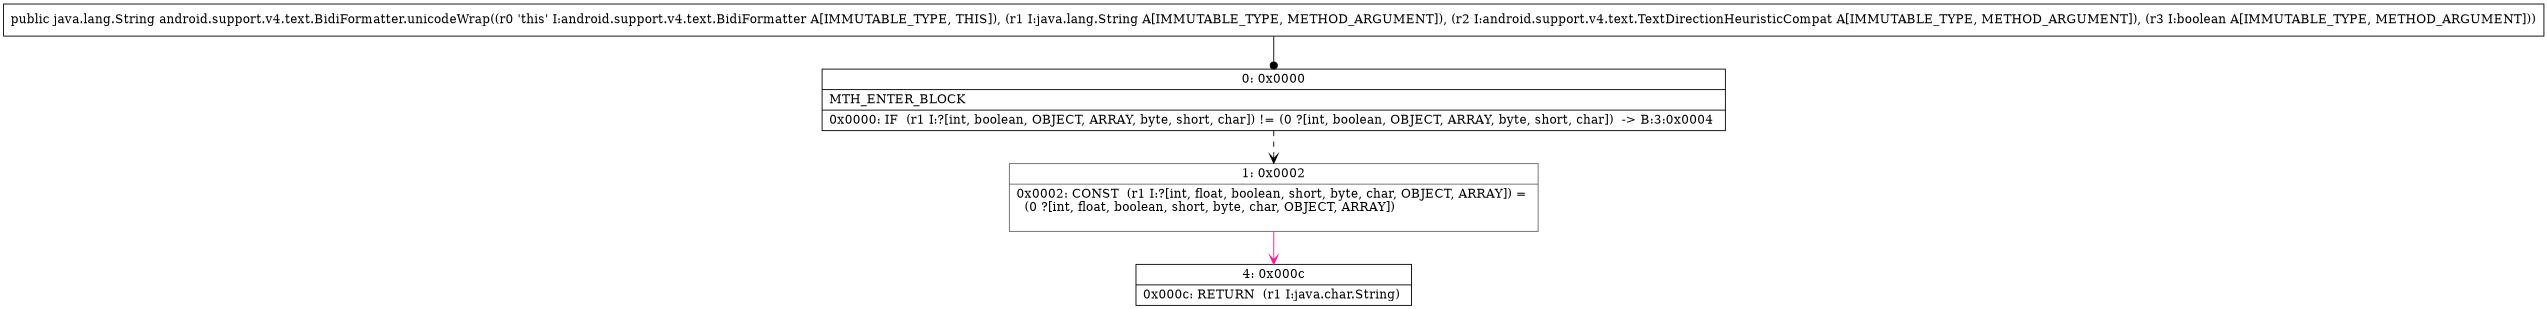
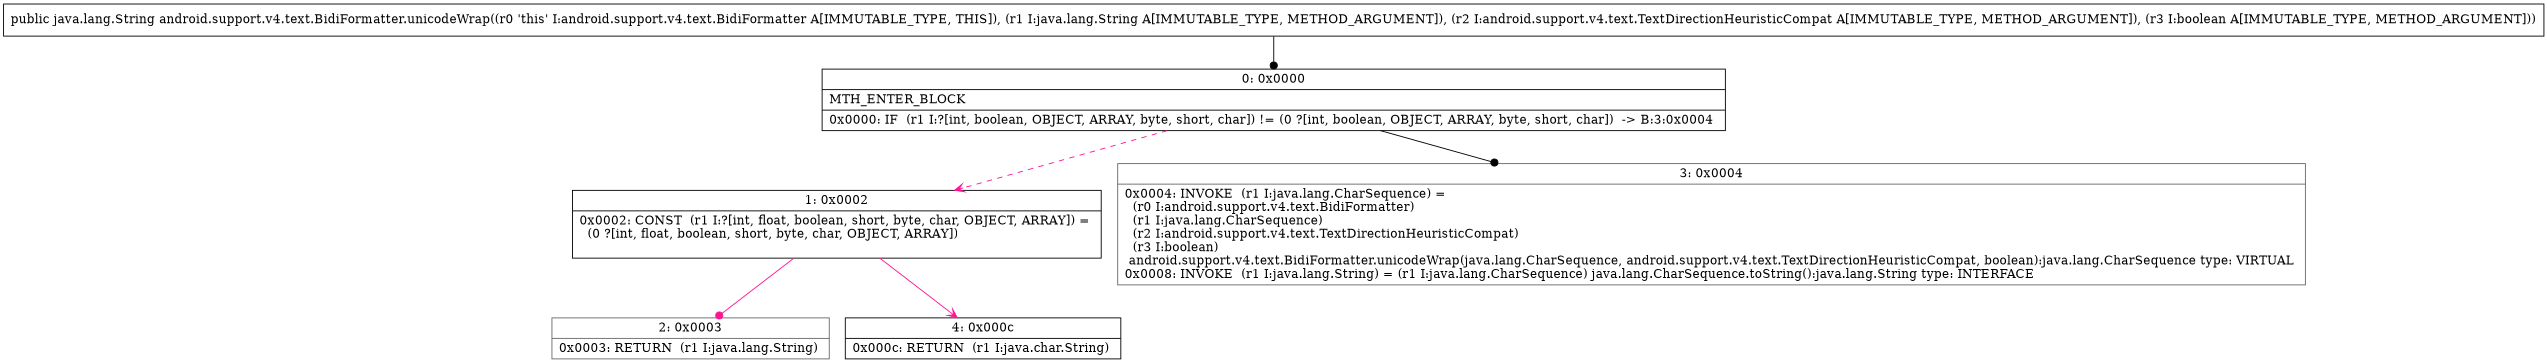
(1274, 143) -> (1065, 159)
(1274, 198) -> (837, 224)
none -> (1712, 224)
none -> (691, 338)
